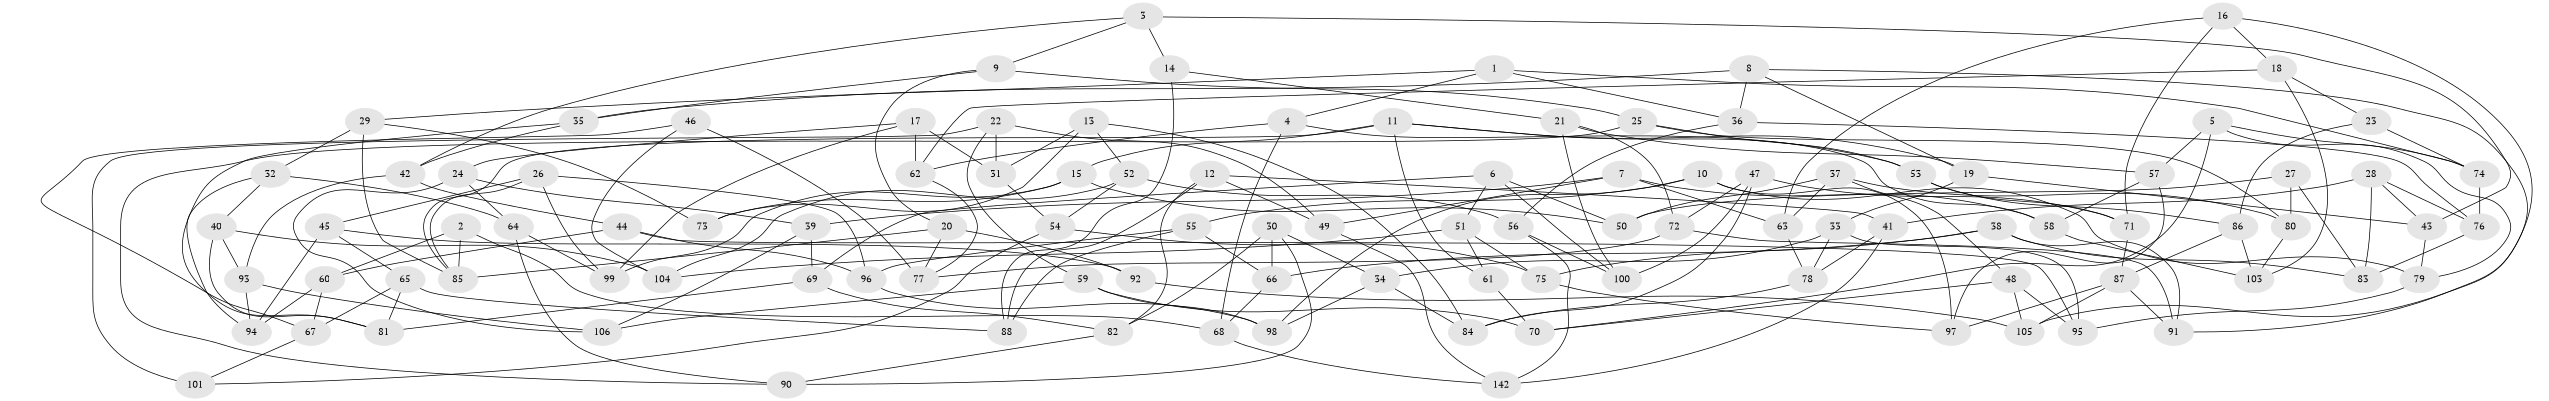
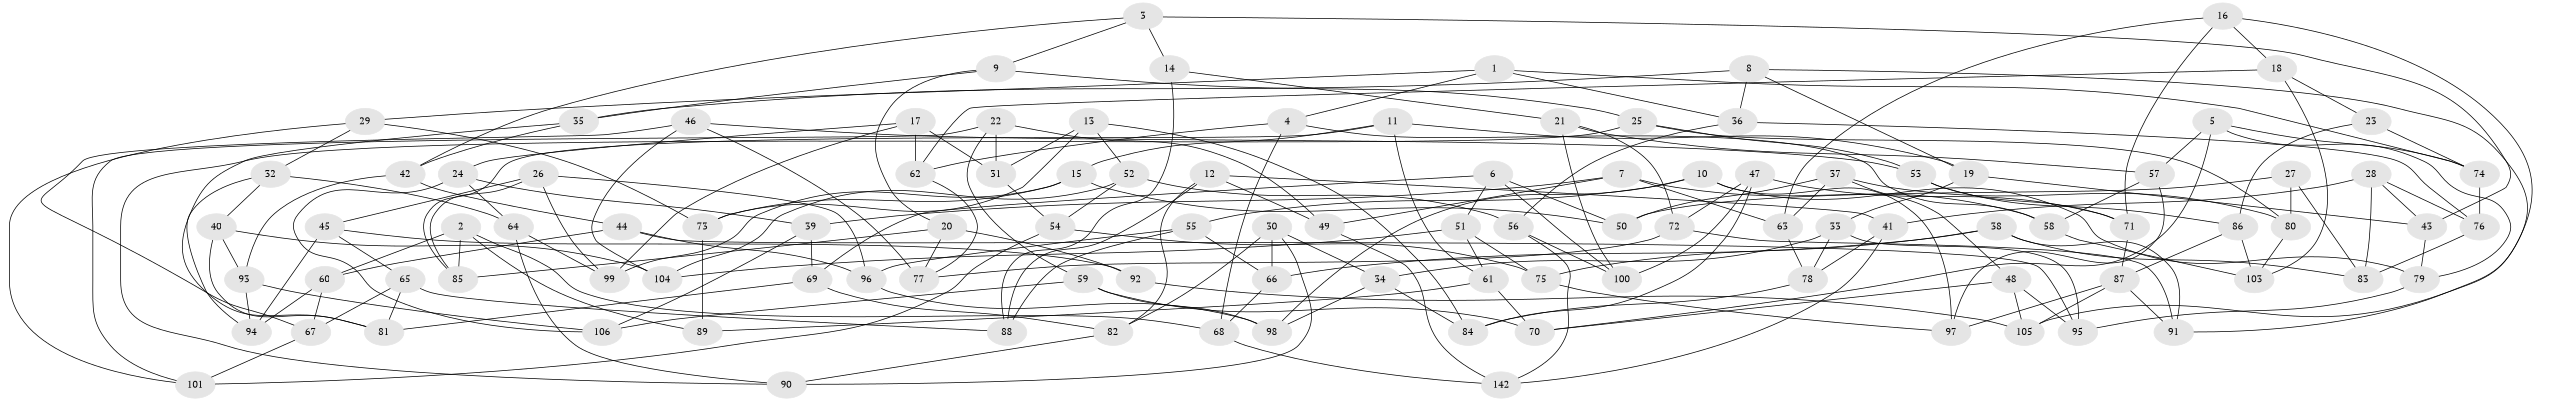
(1657, 139) -> (1513, 143)
(373, 222) -> (39, 189)
none -> (703, 332)
